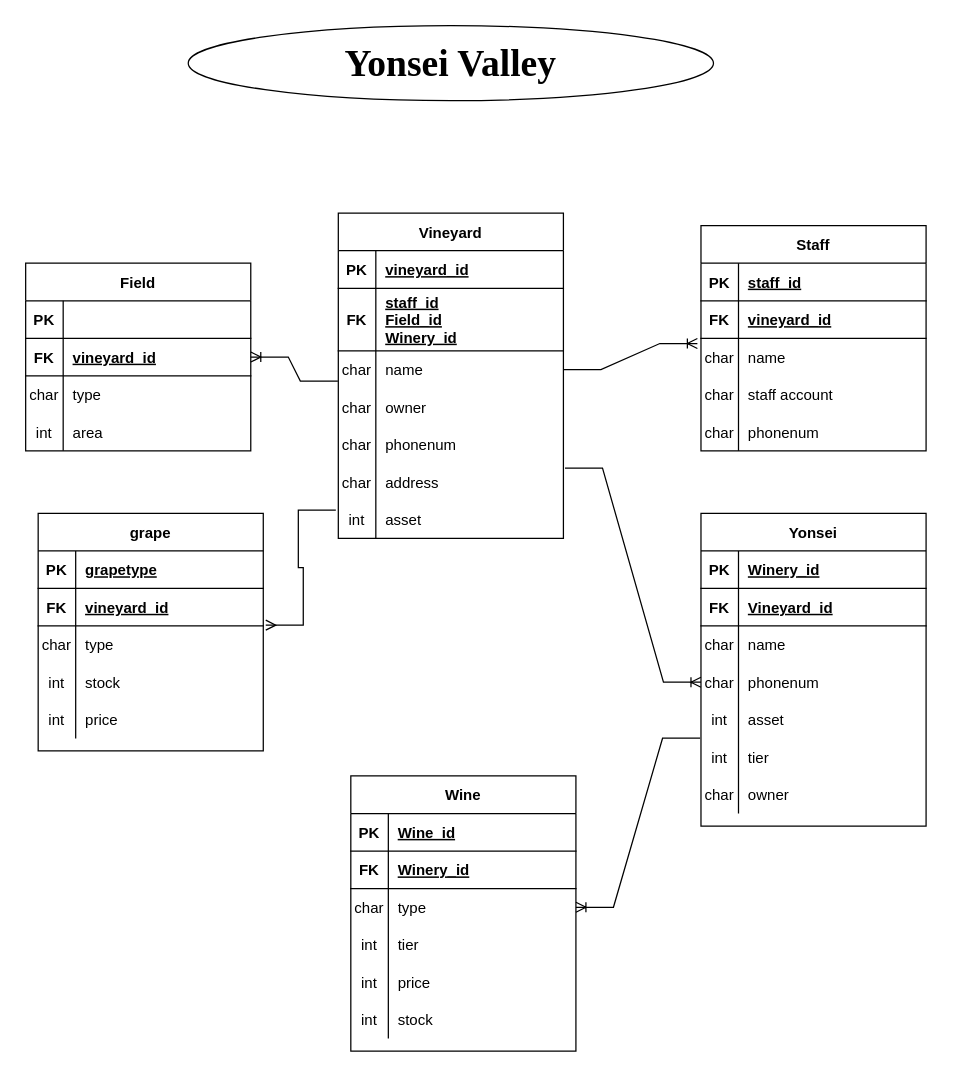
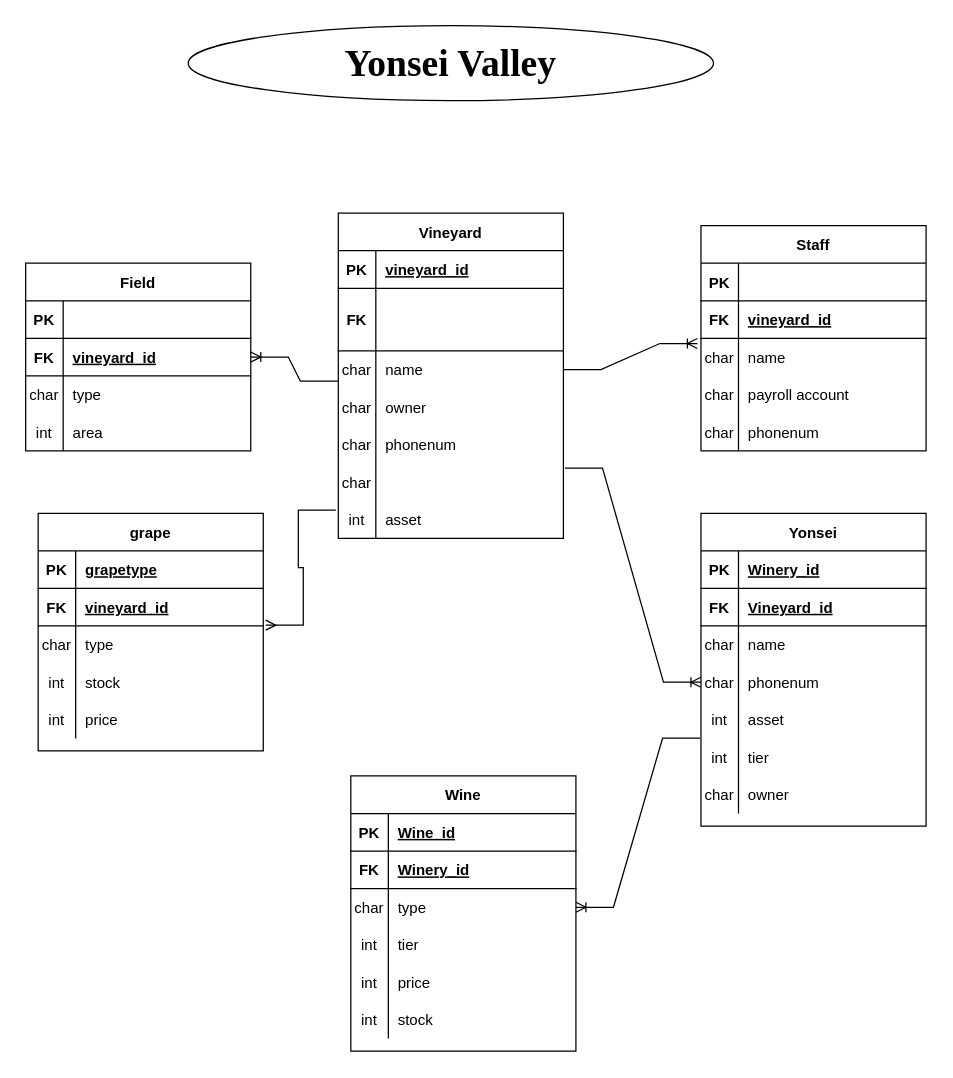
(832, 282) -> none
(469, 319) -> none
(800, 395) -> (805, 395)
(469, 482) -> none
